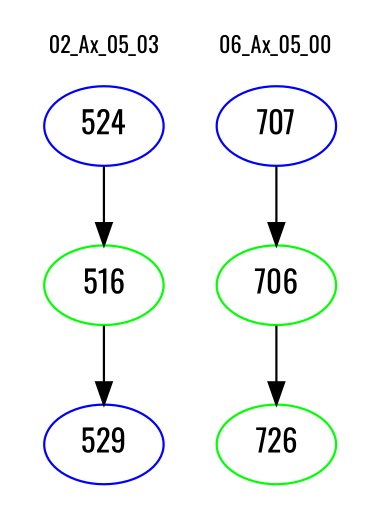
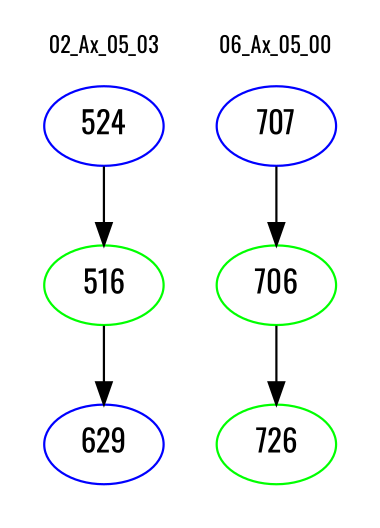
(104, 444) -> (104, 444)
